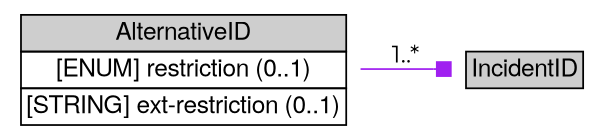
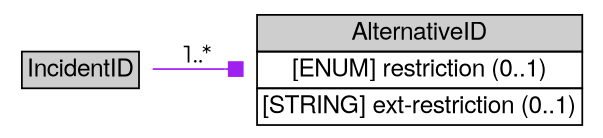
(397, 69) -> (189, 69)
